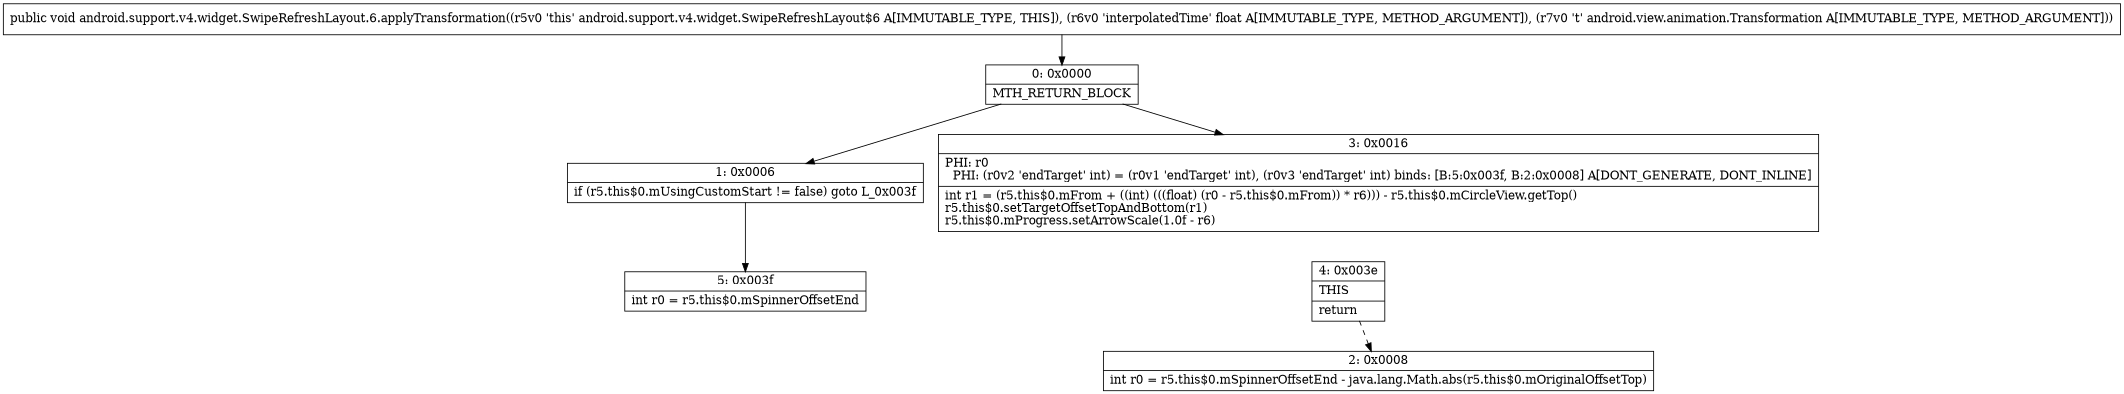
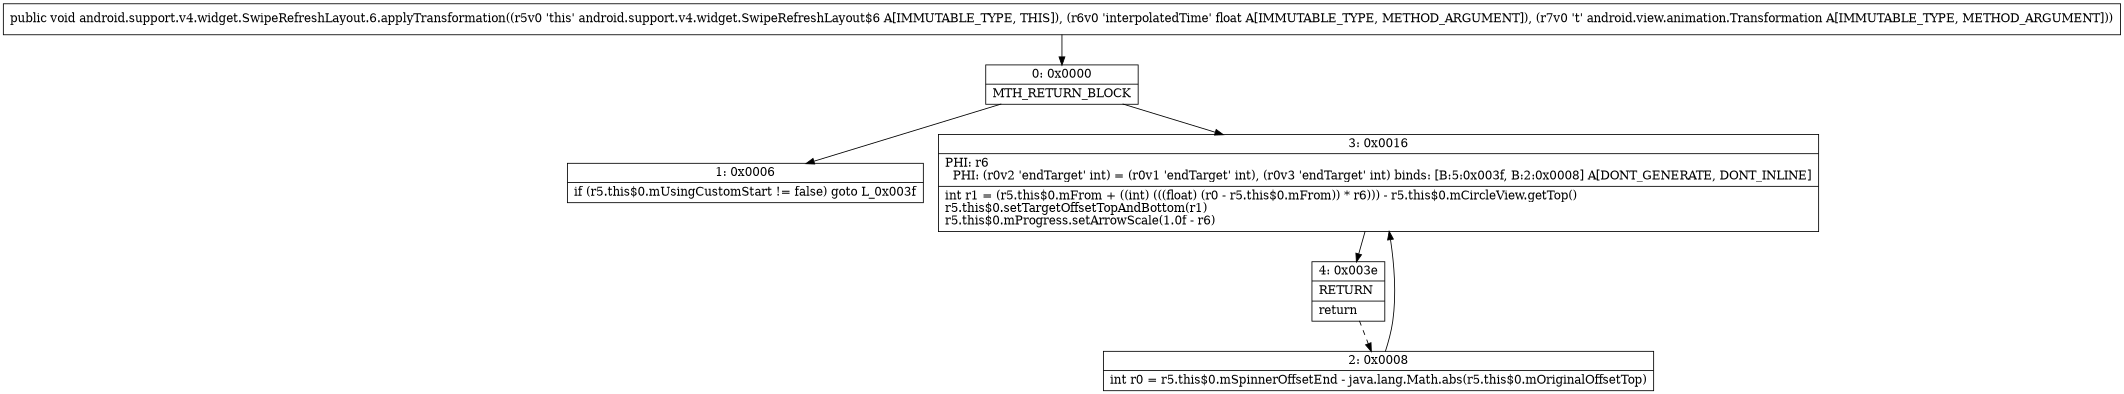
(969, 163) -> (969, 163)
none -> (1362, 243)
(745, 291) -> none
(1334, 291) -> (1346, 291)
none -> (1395, 296)
